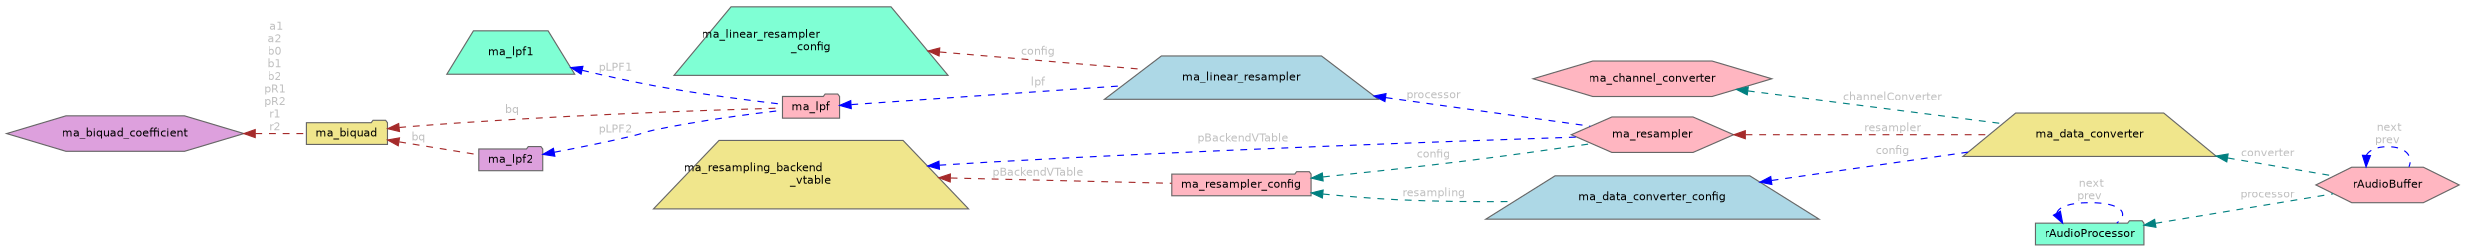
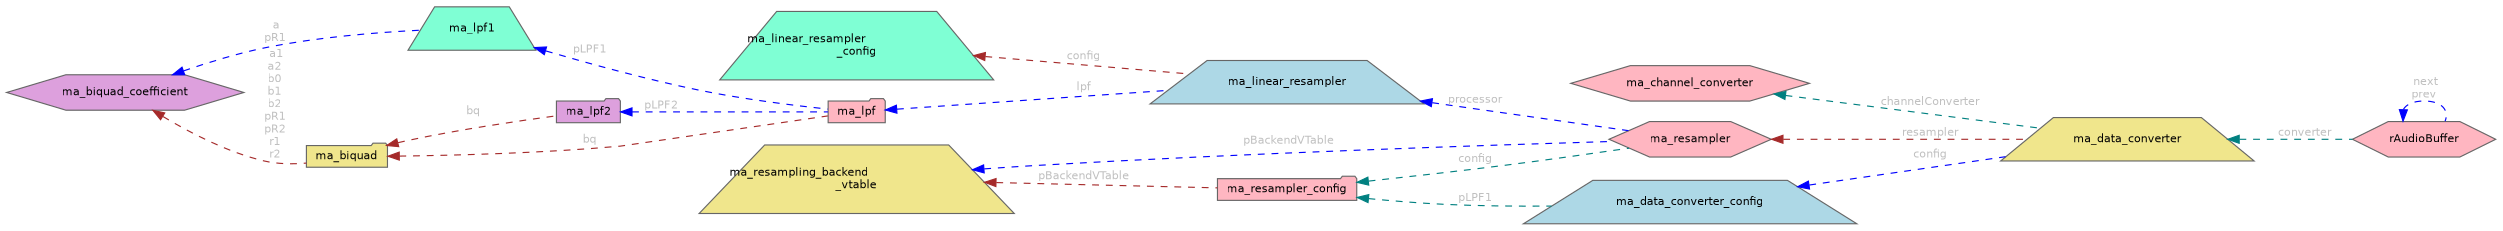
none -> (300, 42)
(1432, 194) -> (1474, 198)
(2090, 234) -> none
